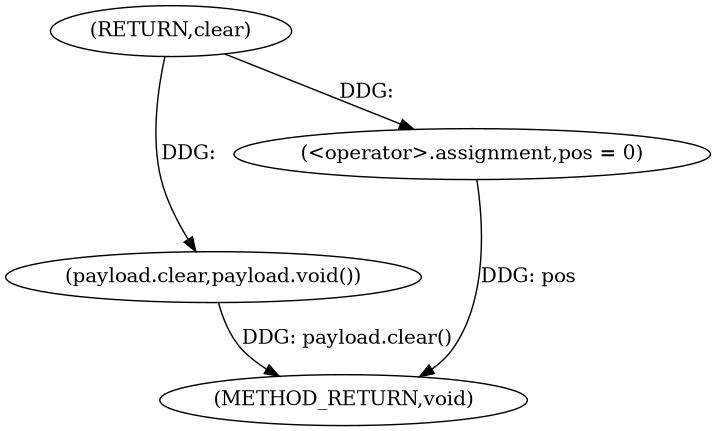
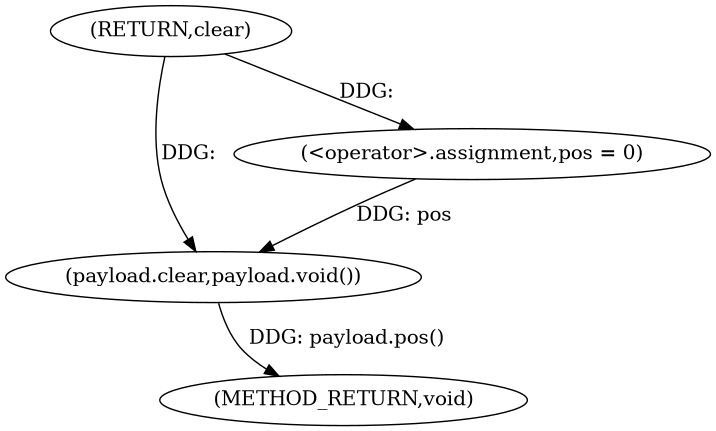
(478, 281) -> (343, 211)
(347, 339) -> (347, 339)
